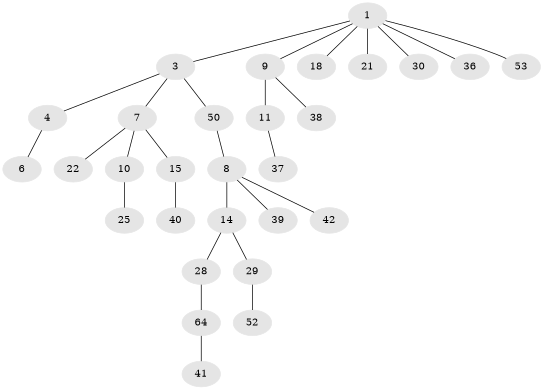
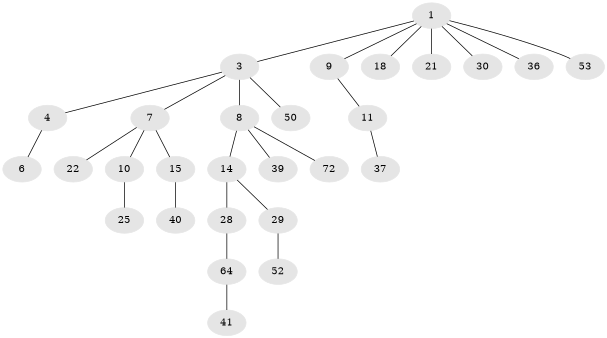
(316, 118) -> none
(220, 144) -> (240, 93)
(329, 220) -> (329, 169)
